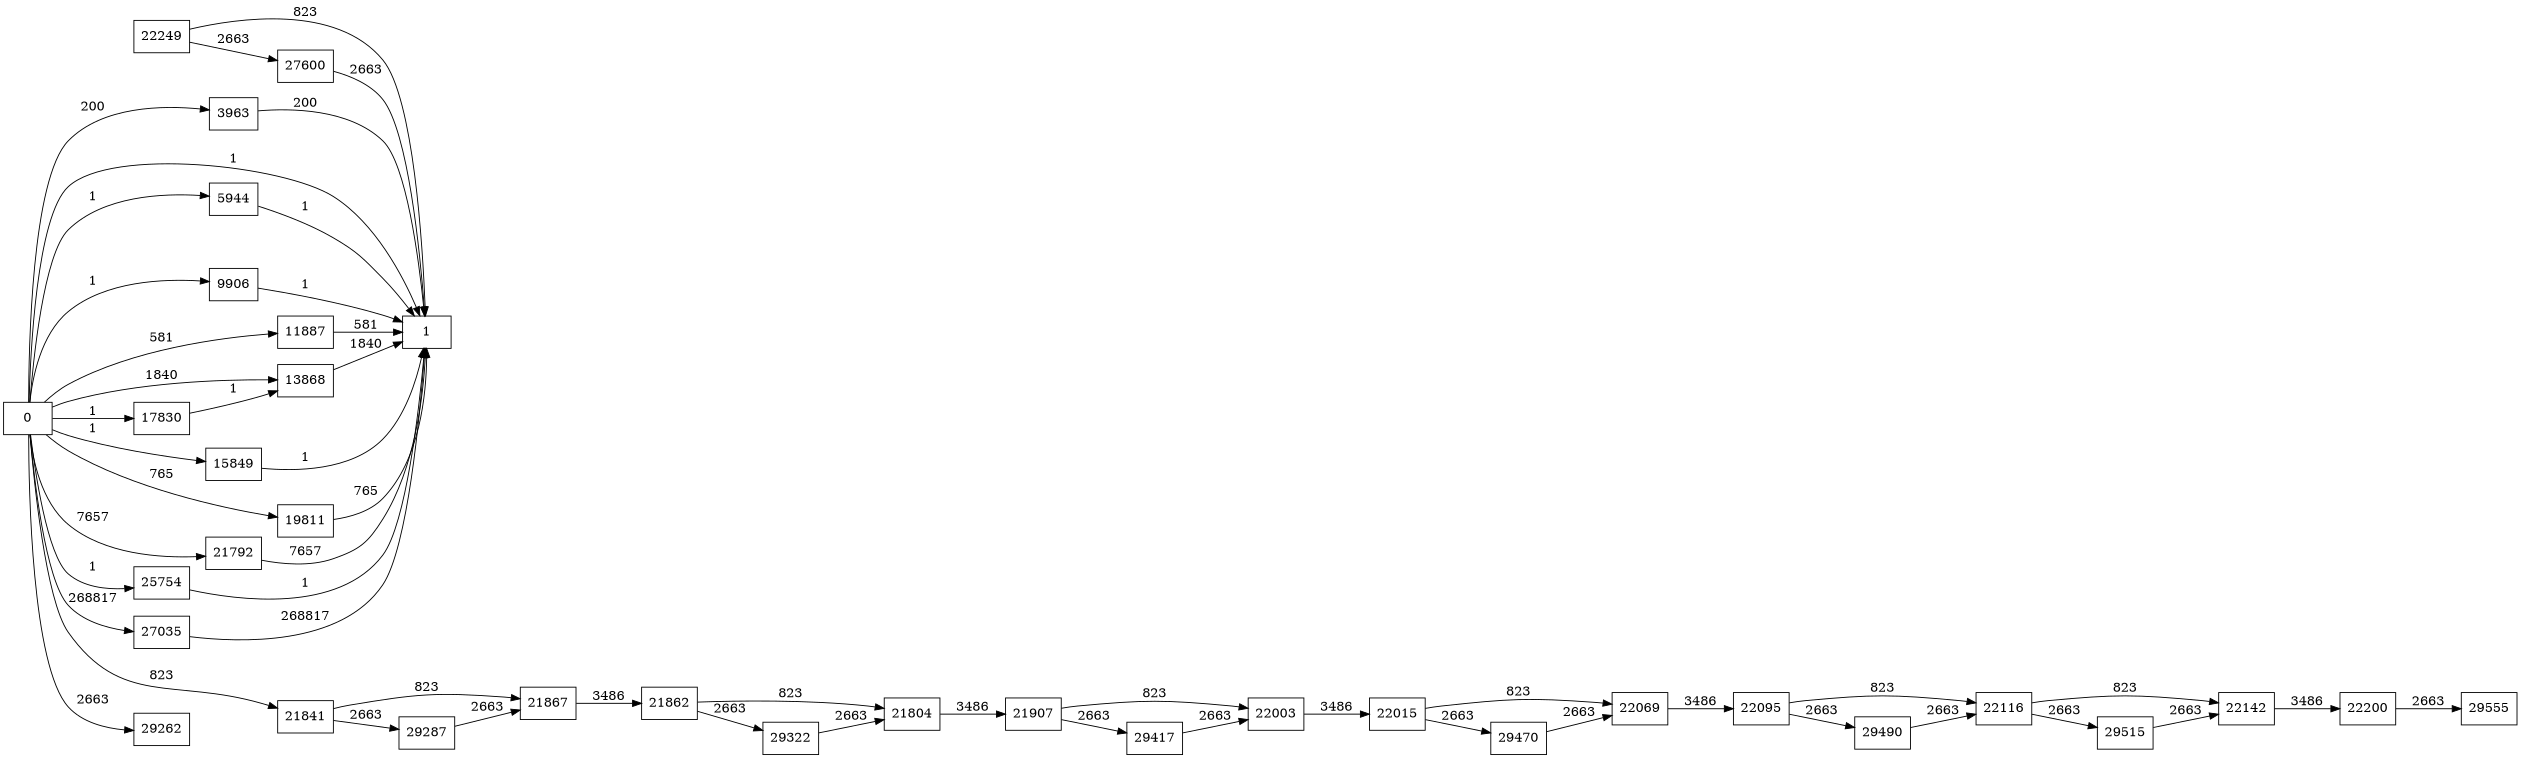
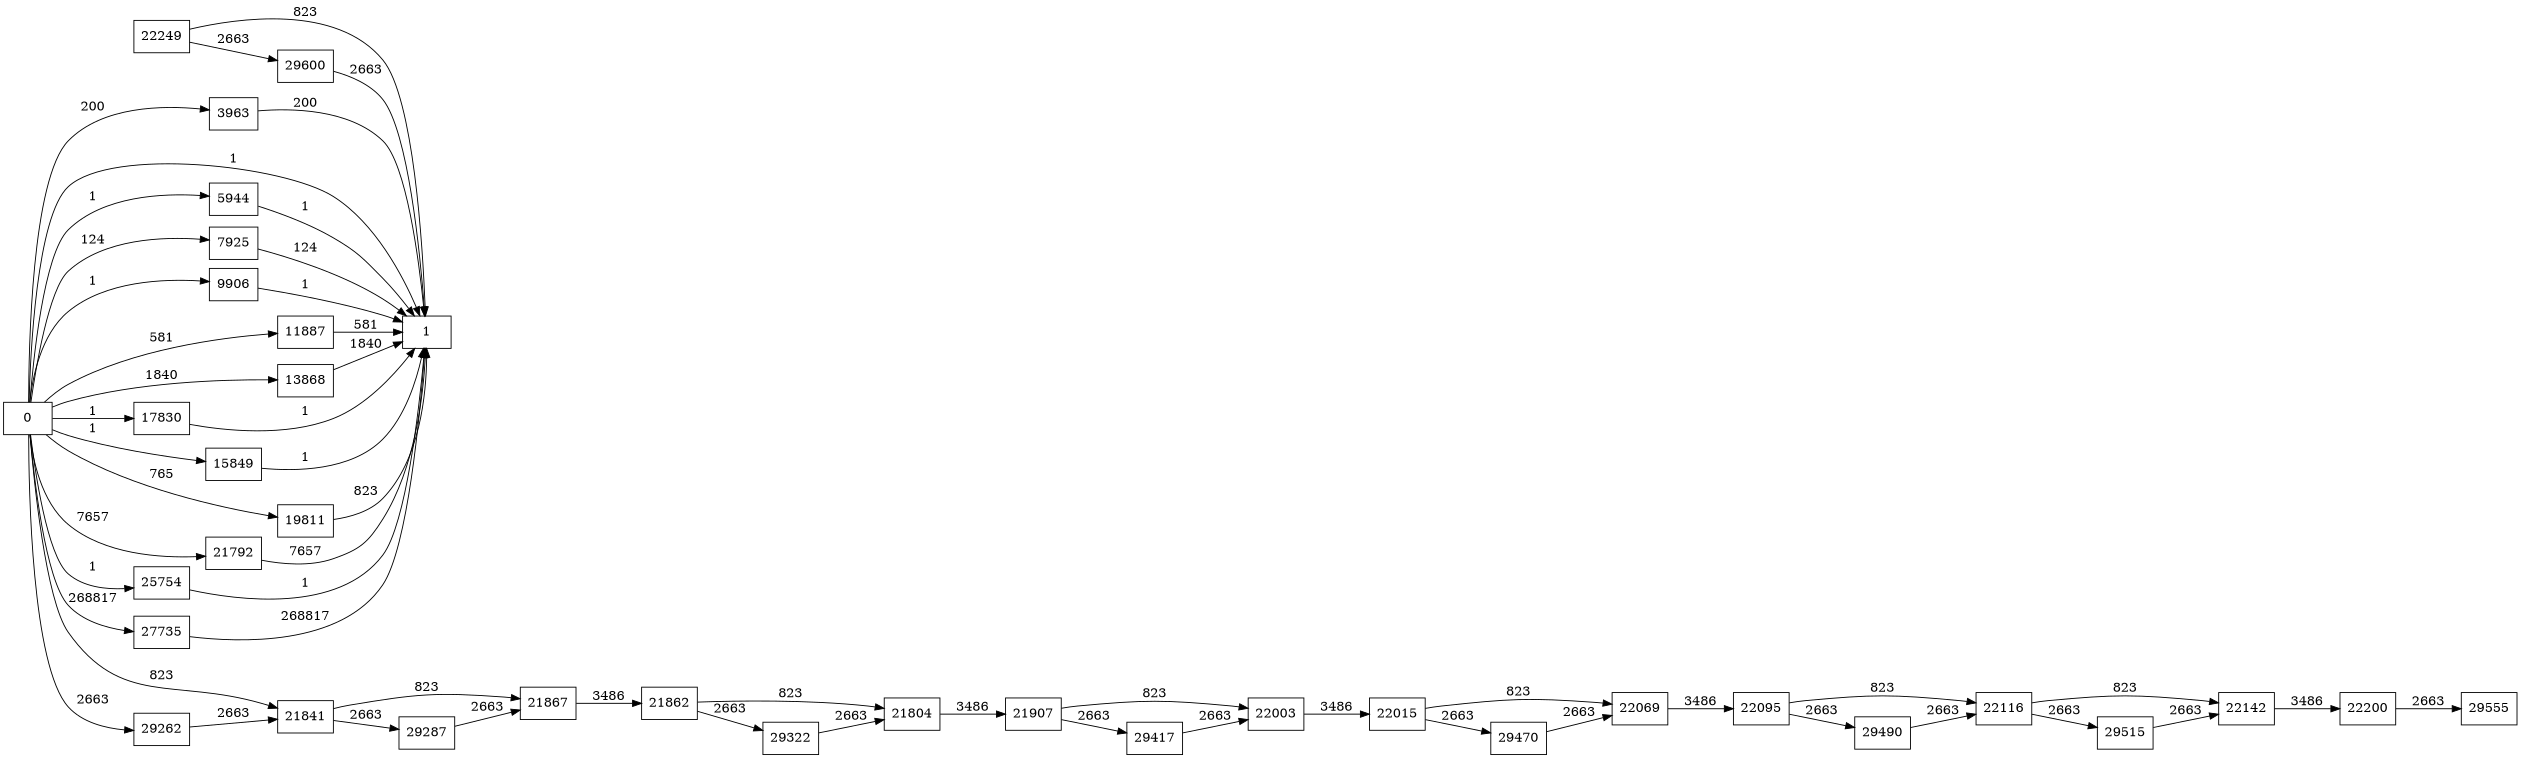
(306, 66) -> (306, 66)
none -> (234, 243)
(230, 404) -> (311, 425)
(366, 492) -> (366, 492)
(162, 632) -> (162, 632)
none -> (229, 724)
